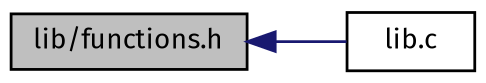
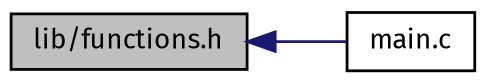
(411, 42) -> (411, 42)
